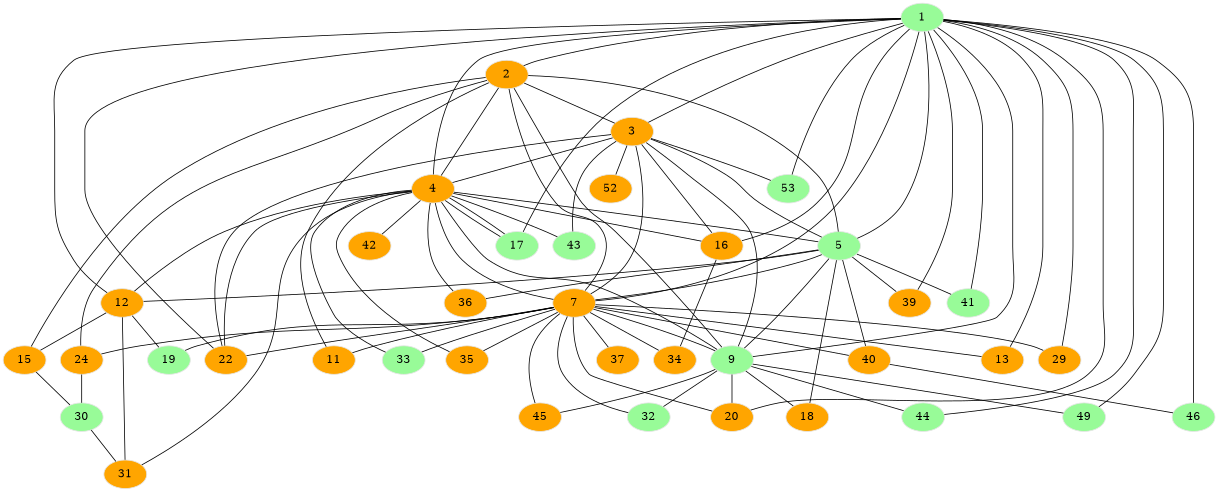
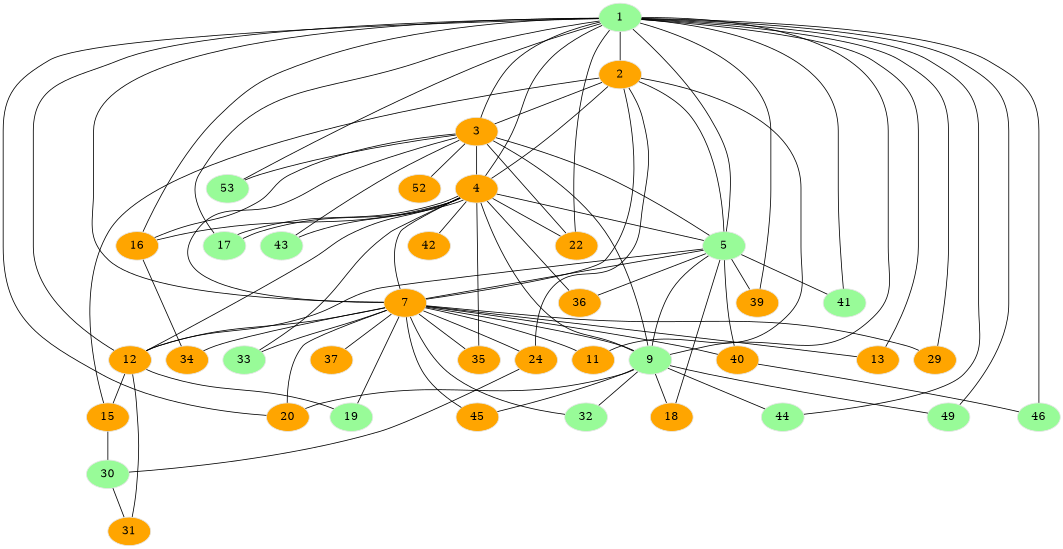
(614, 230) -> none
(276, 317) -> none
(400, 331) -> (265, 326)
